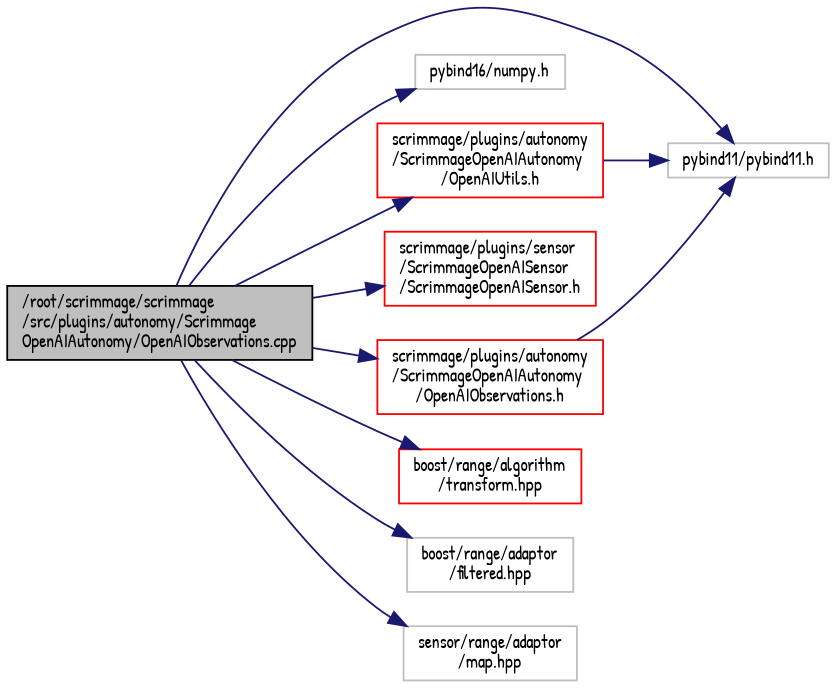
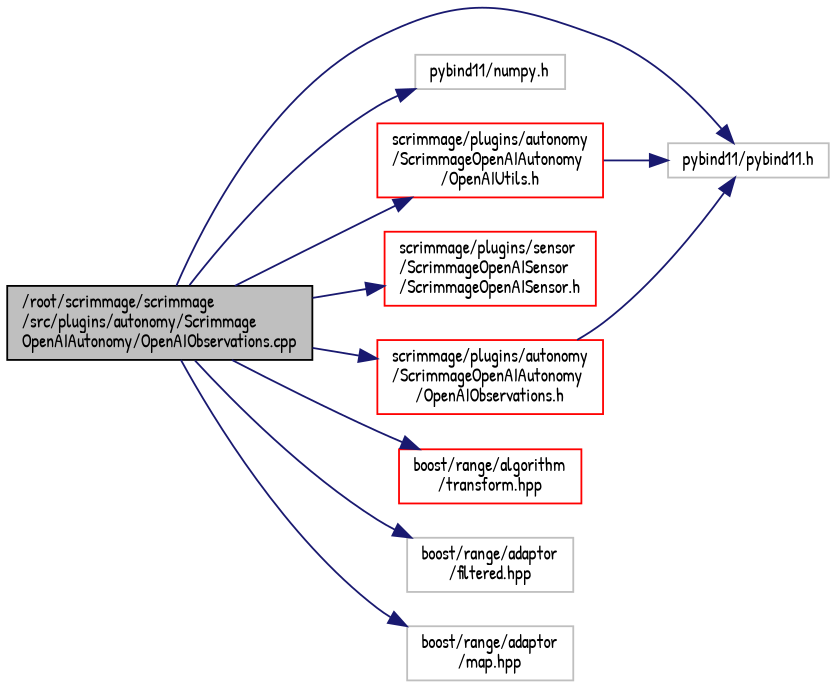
(490, 72) -> (490, 72)
(490, 653) -> (490, 653)
